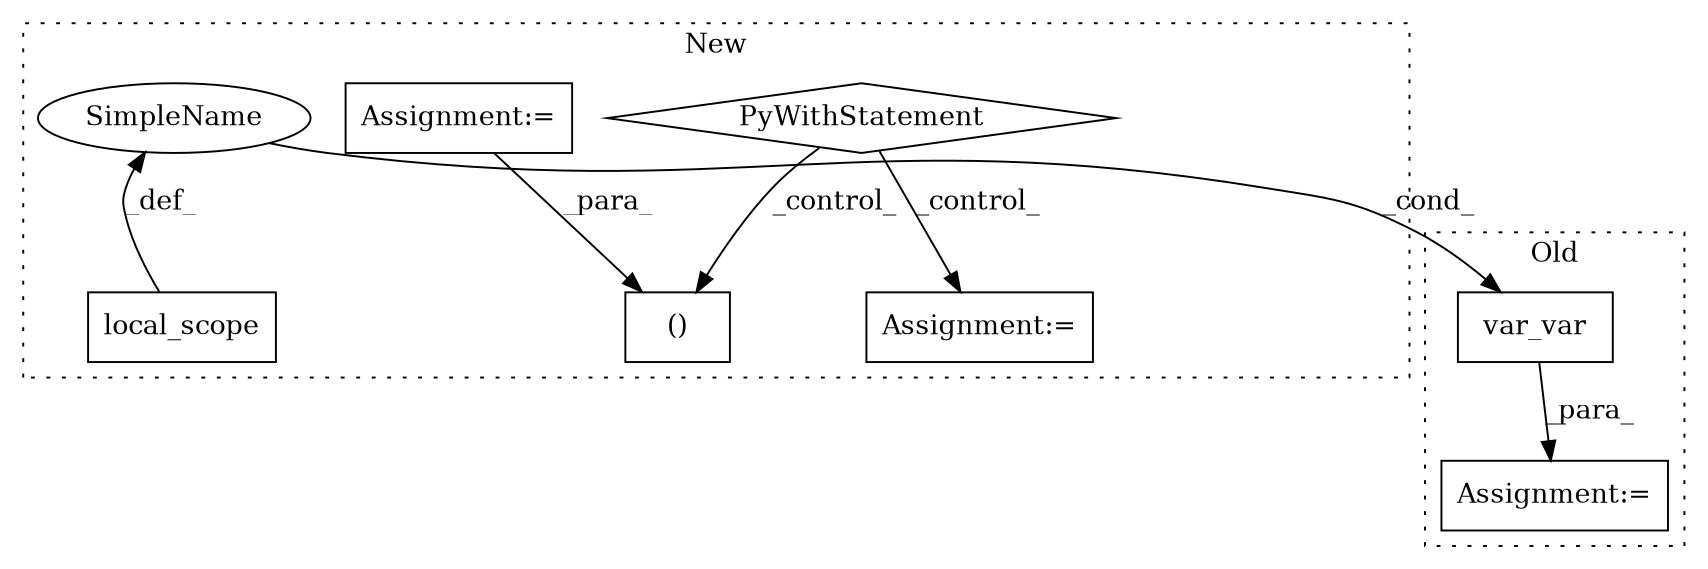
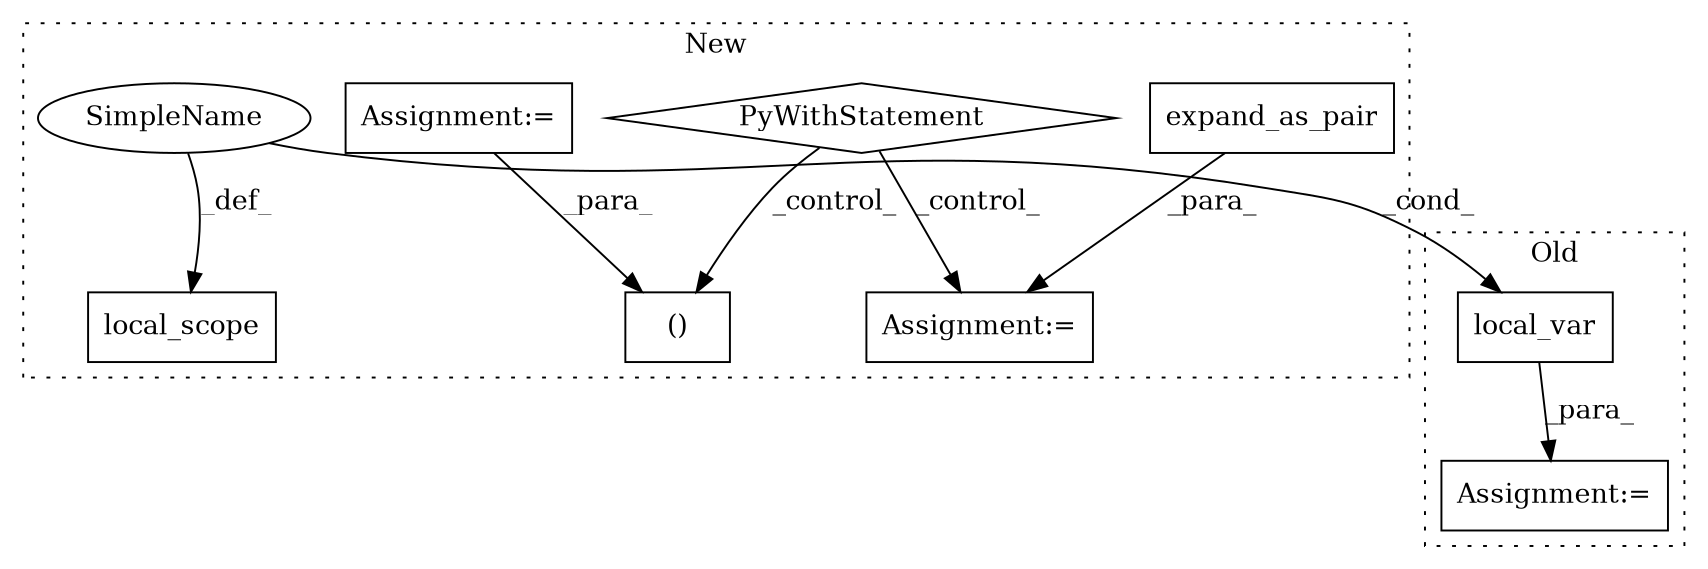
none -> (1272, 118)
(130, 232) -> (200, 212)
(1535, 327) -> (1535, 327)
